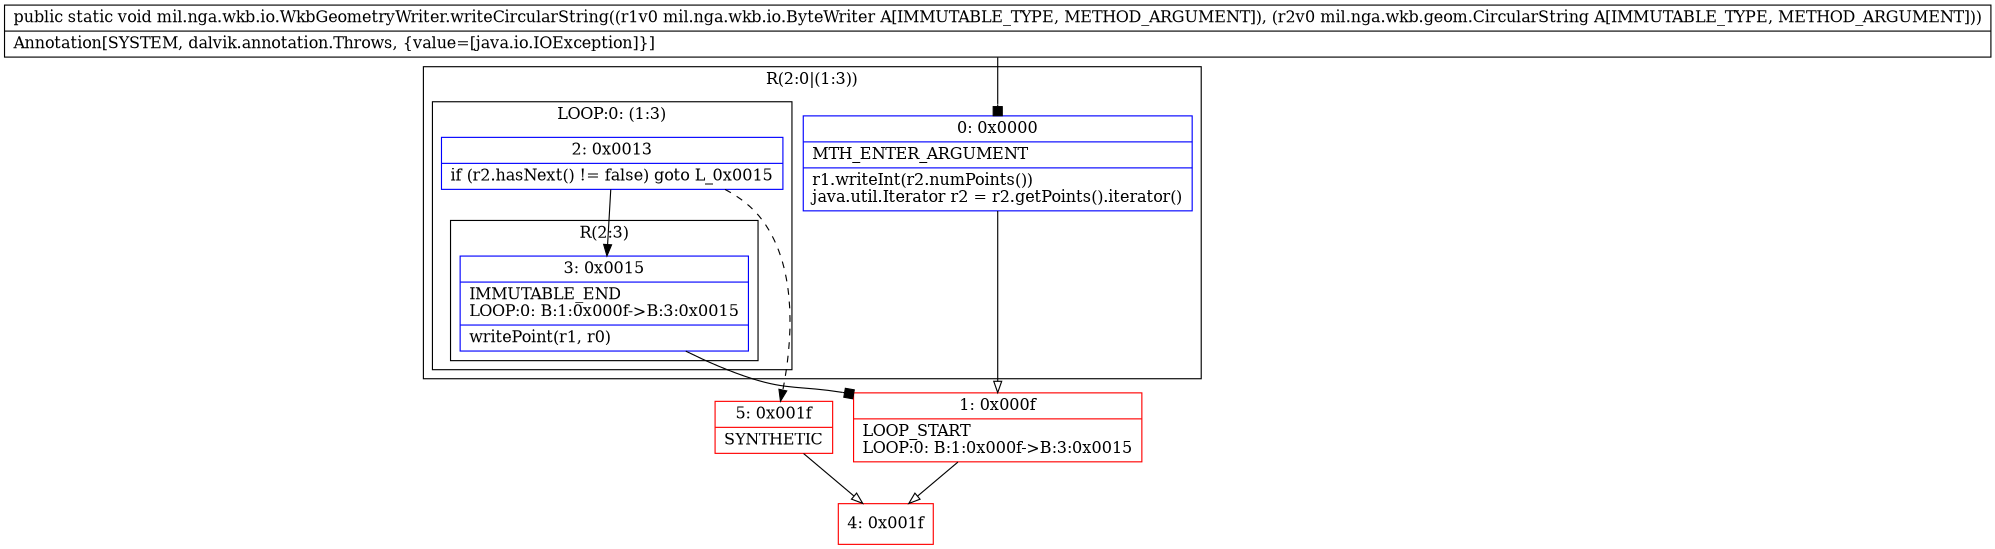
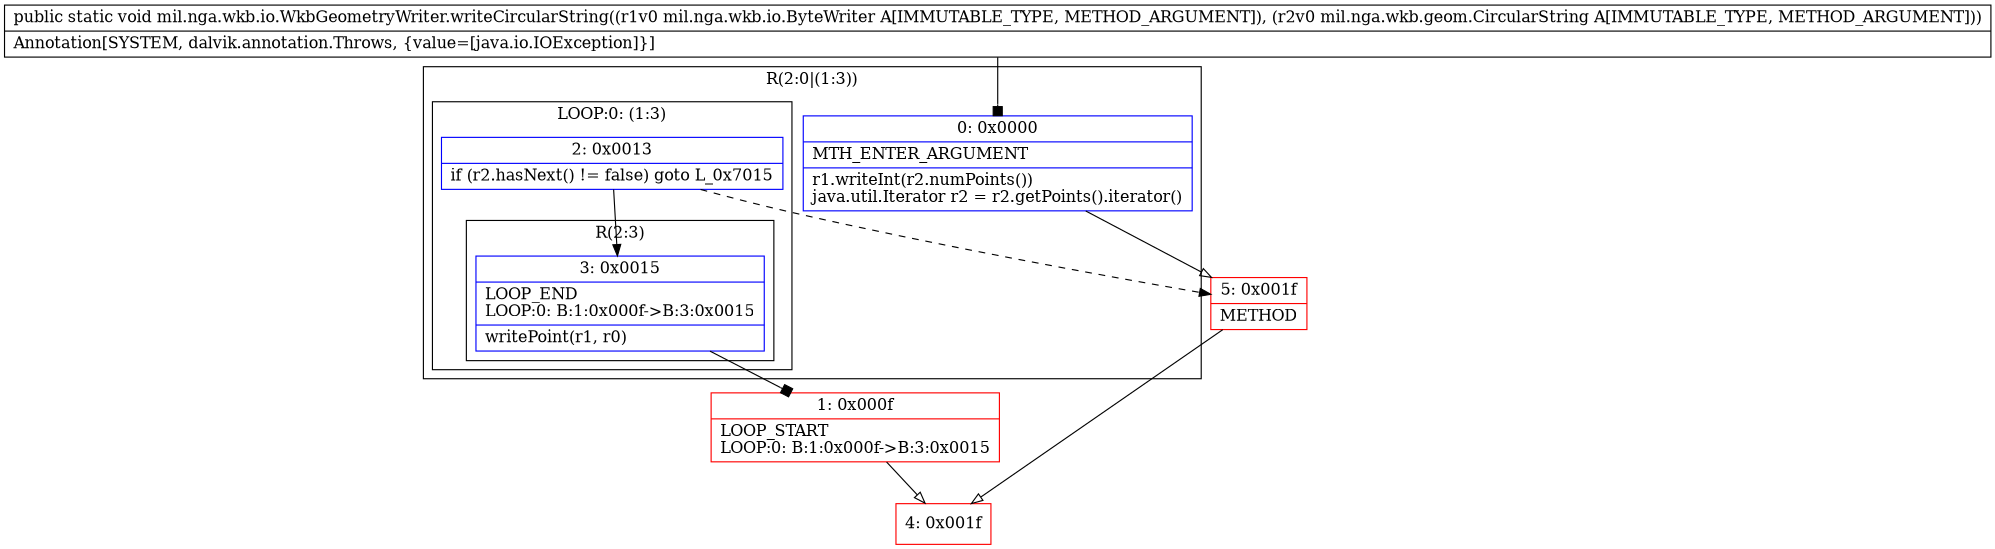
(612, 176) -> (612, 176)
(545, 295) -> (531, 295)
(998, 296) -> (1144, 242)
(774, 440) -> (1259, 316)
